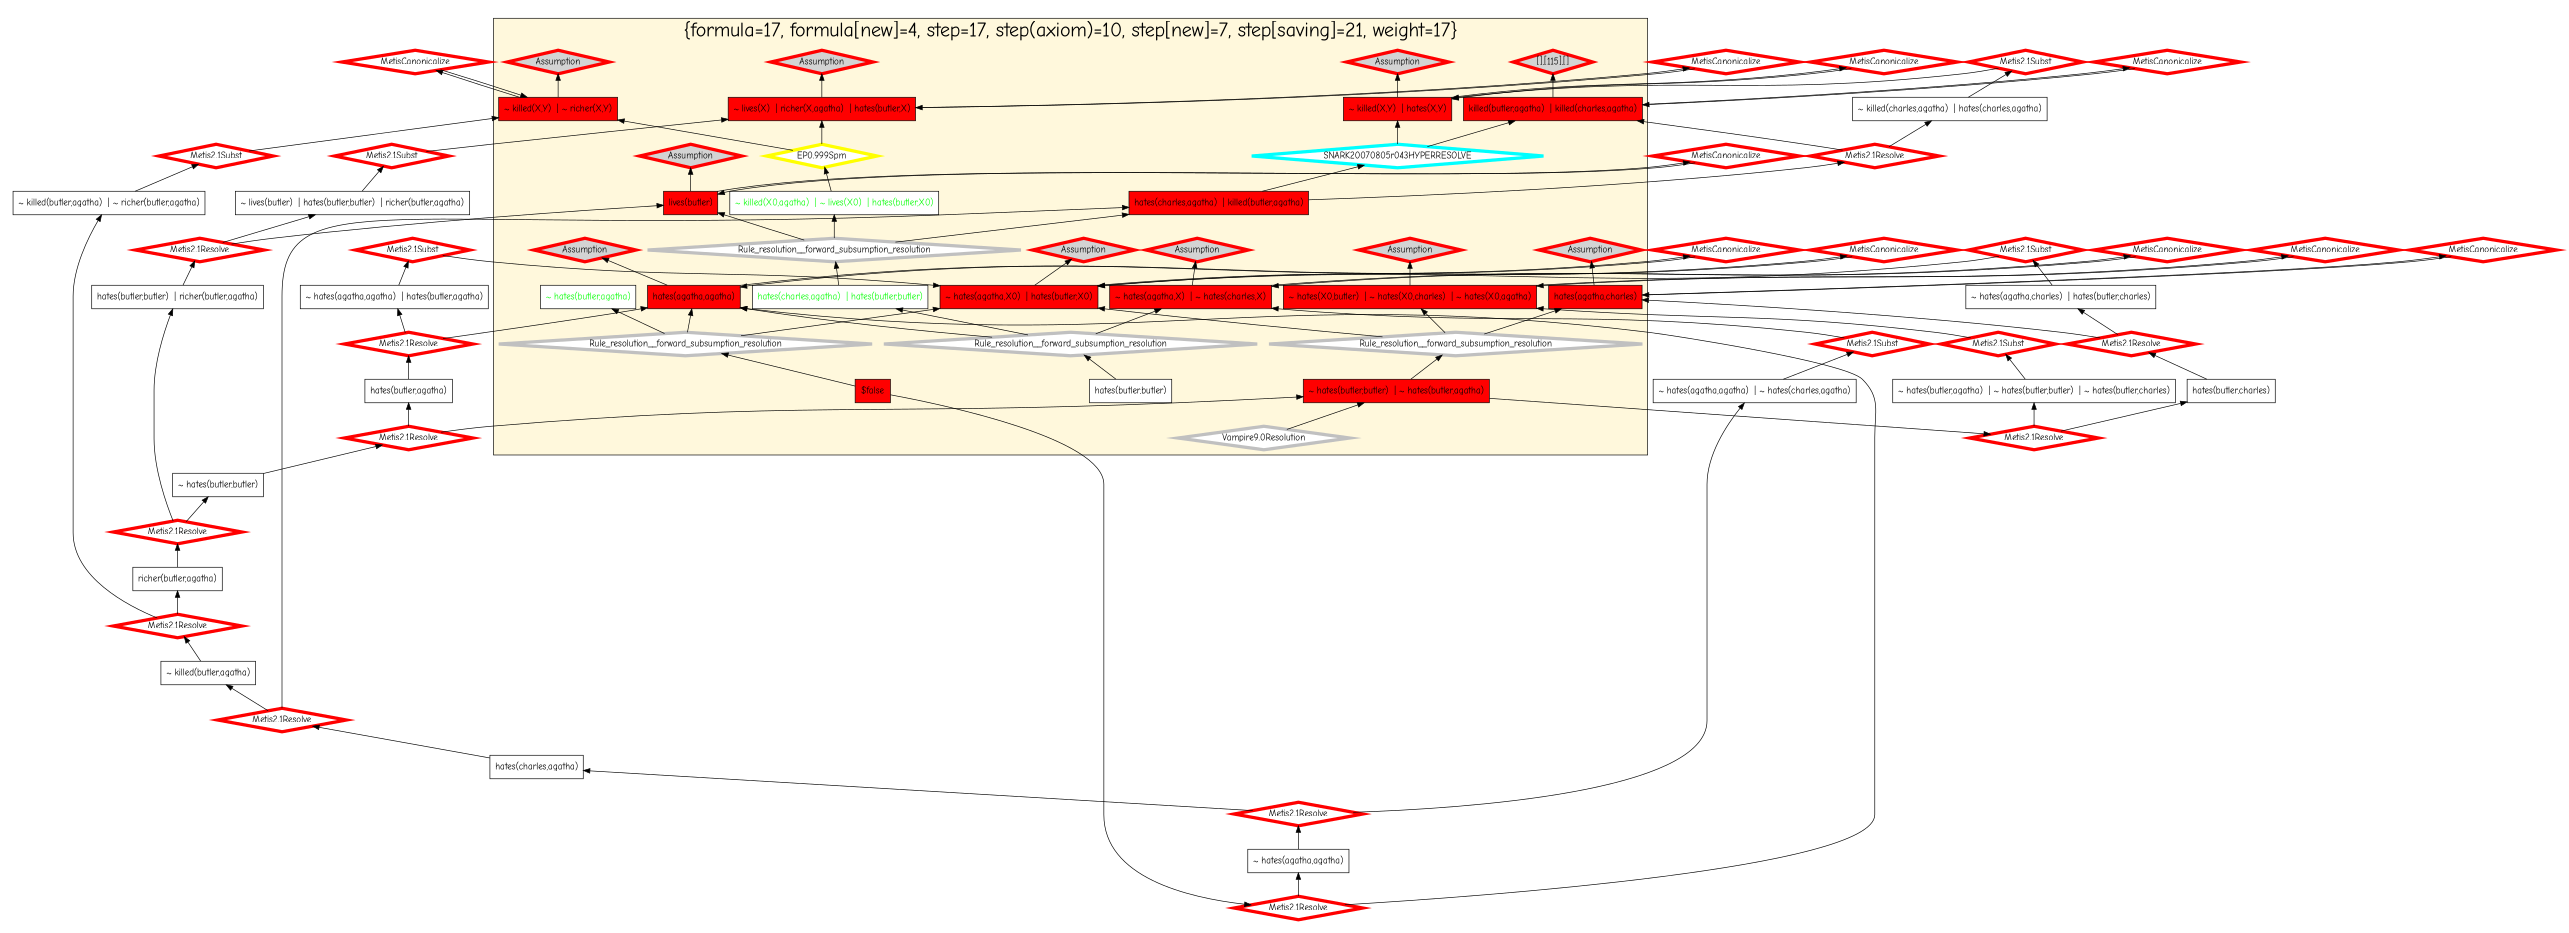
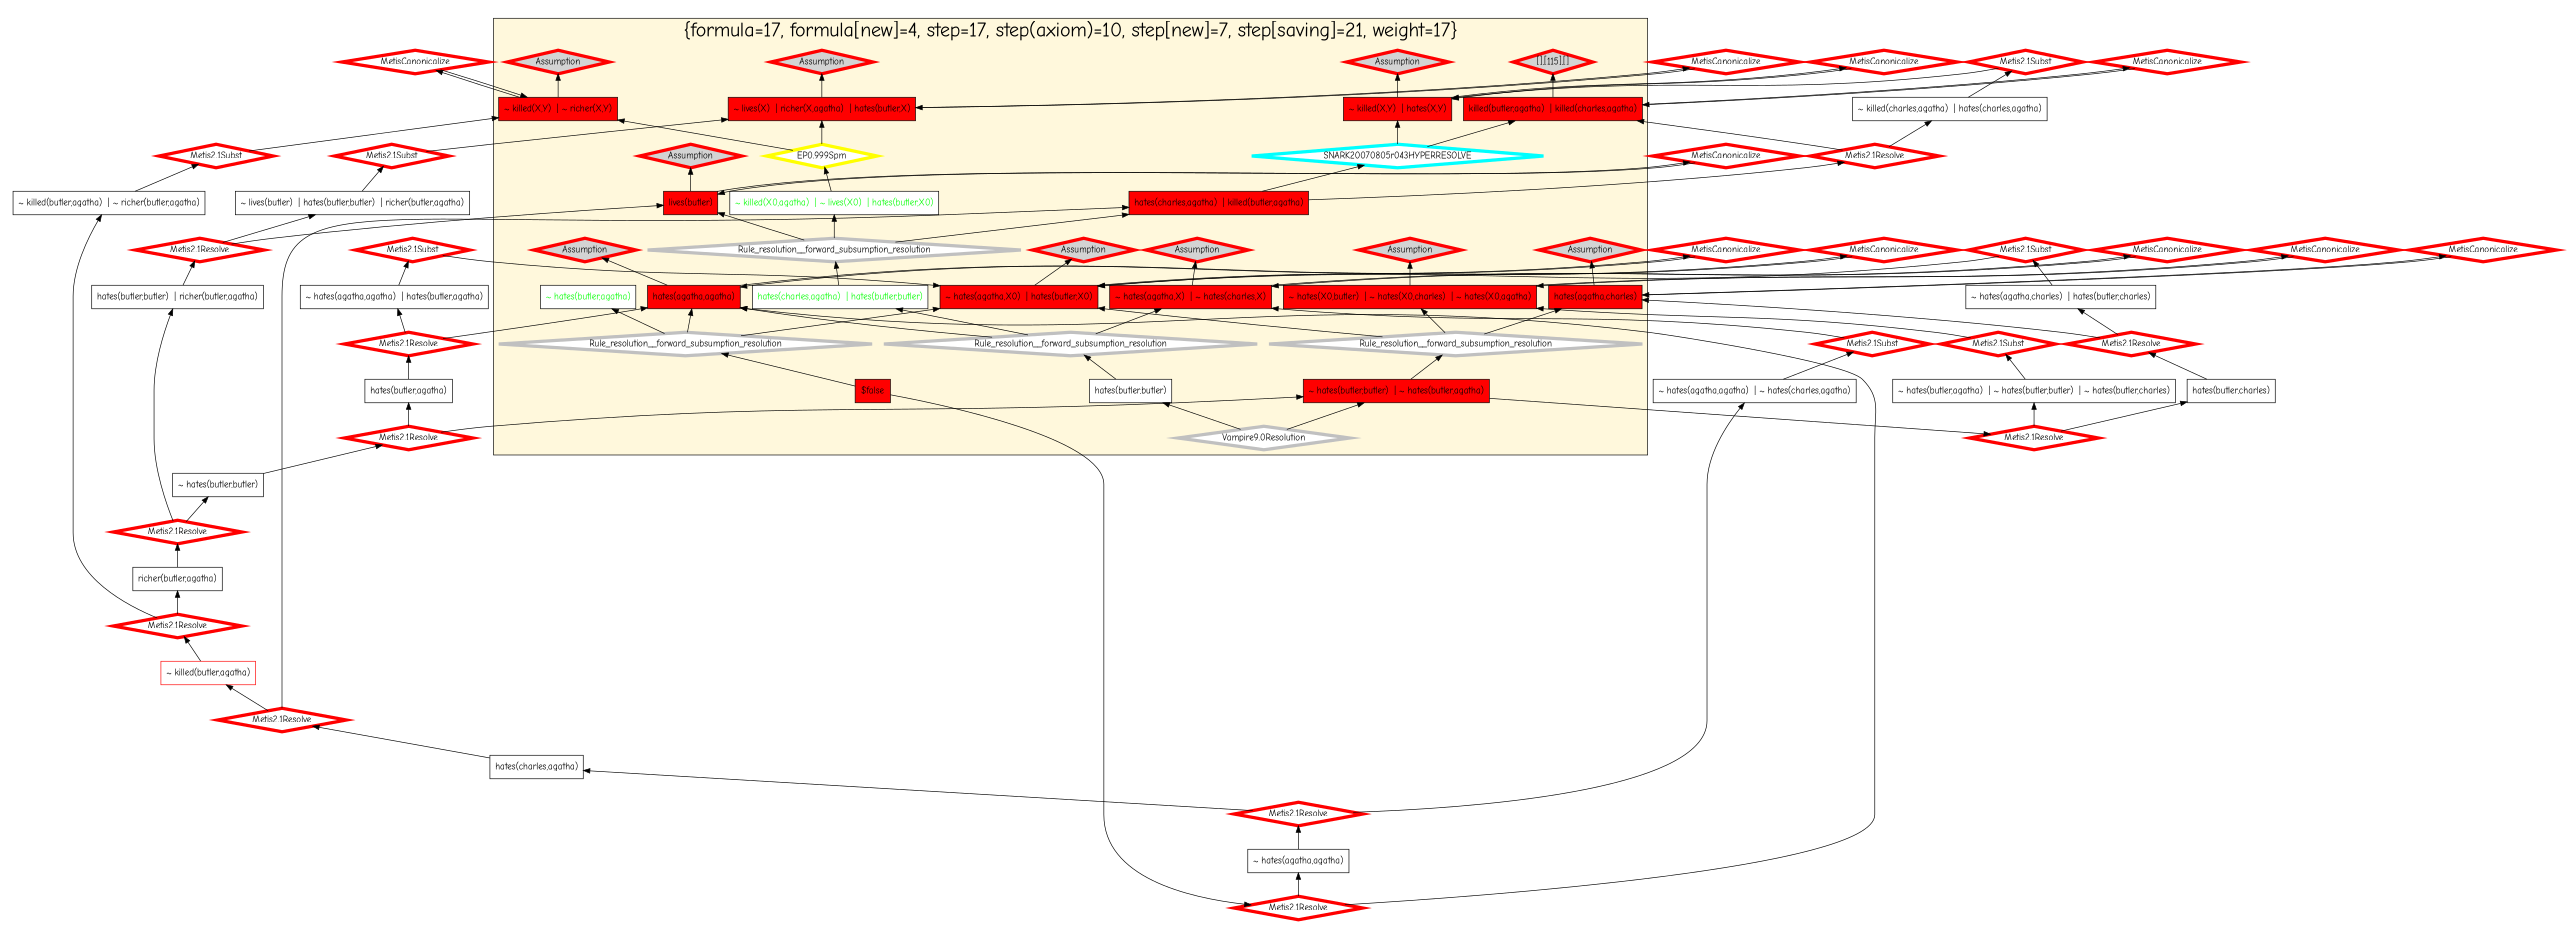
none -> (1205, 417)
(208, 673) -> (208, 673)
